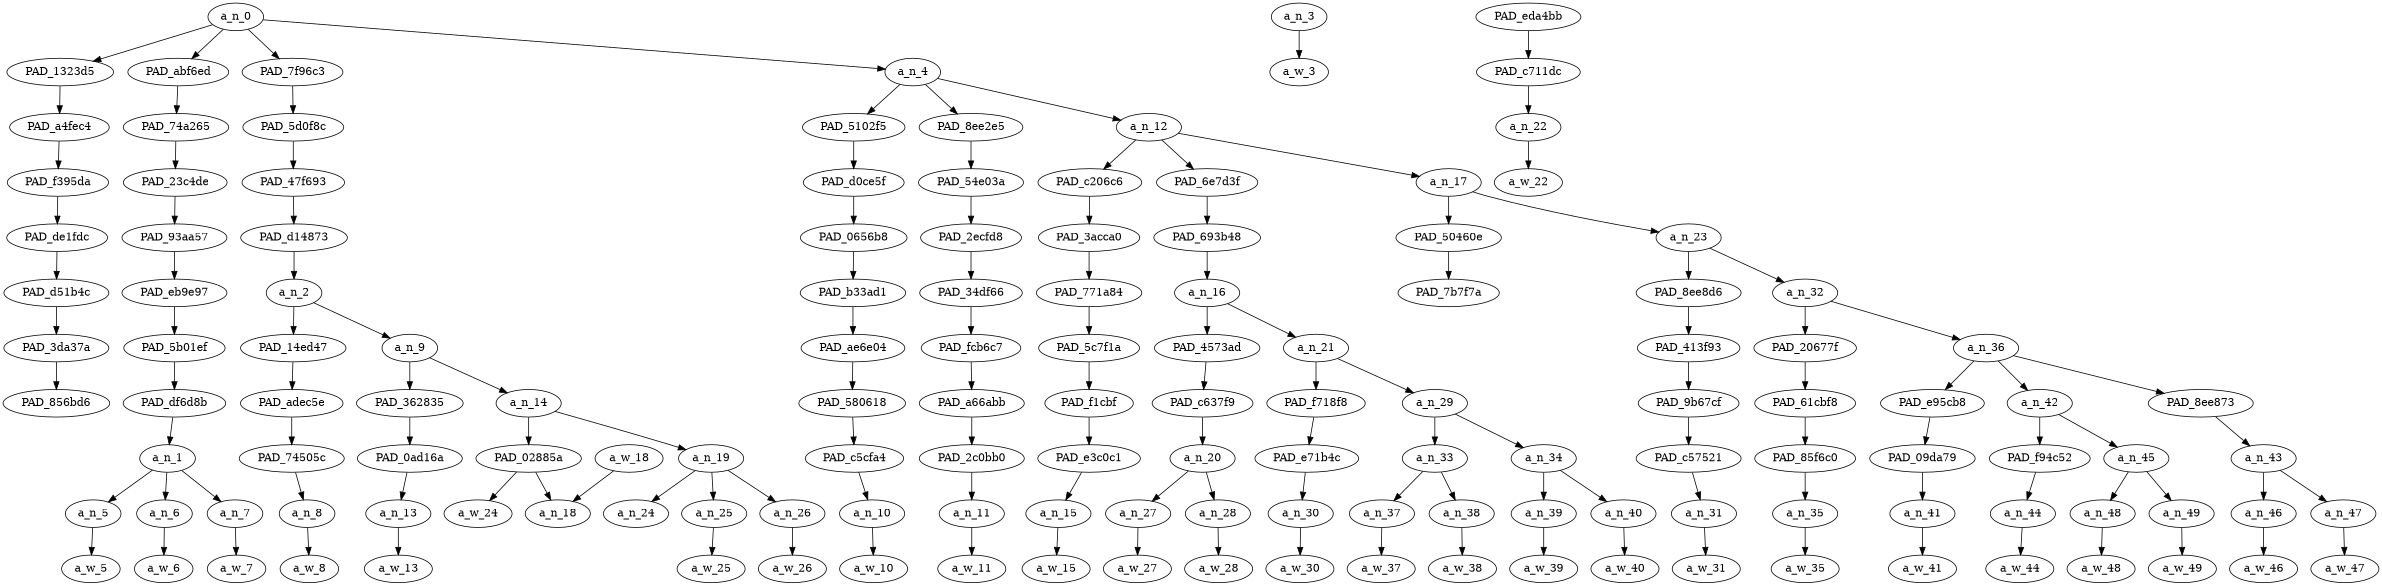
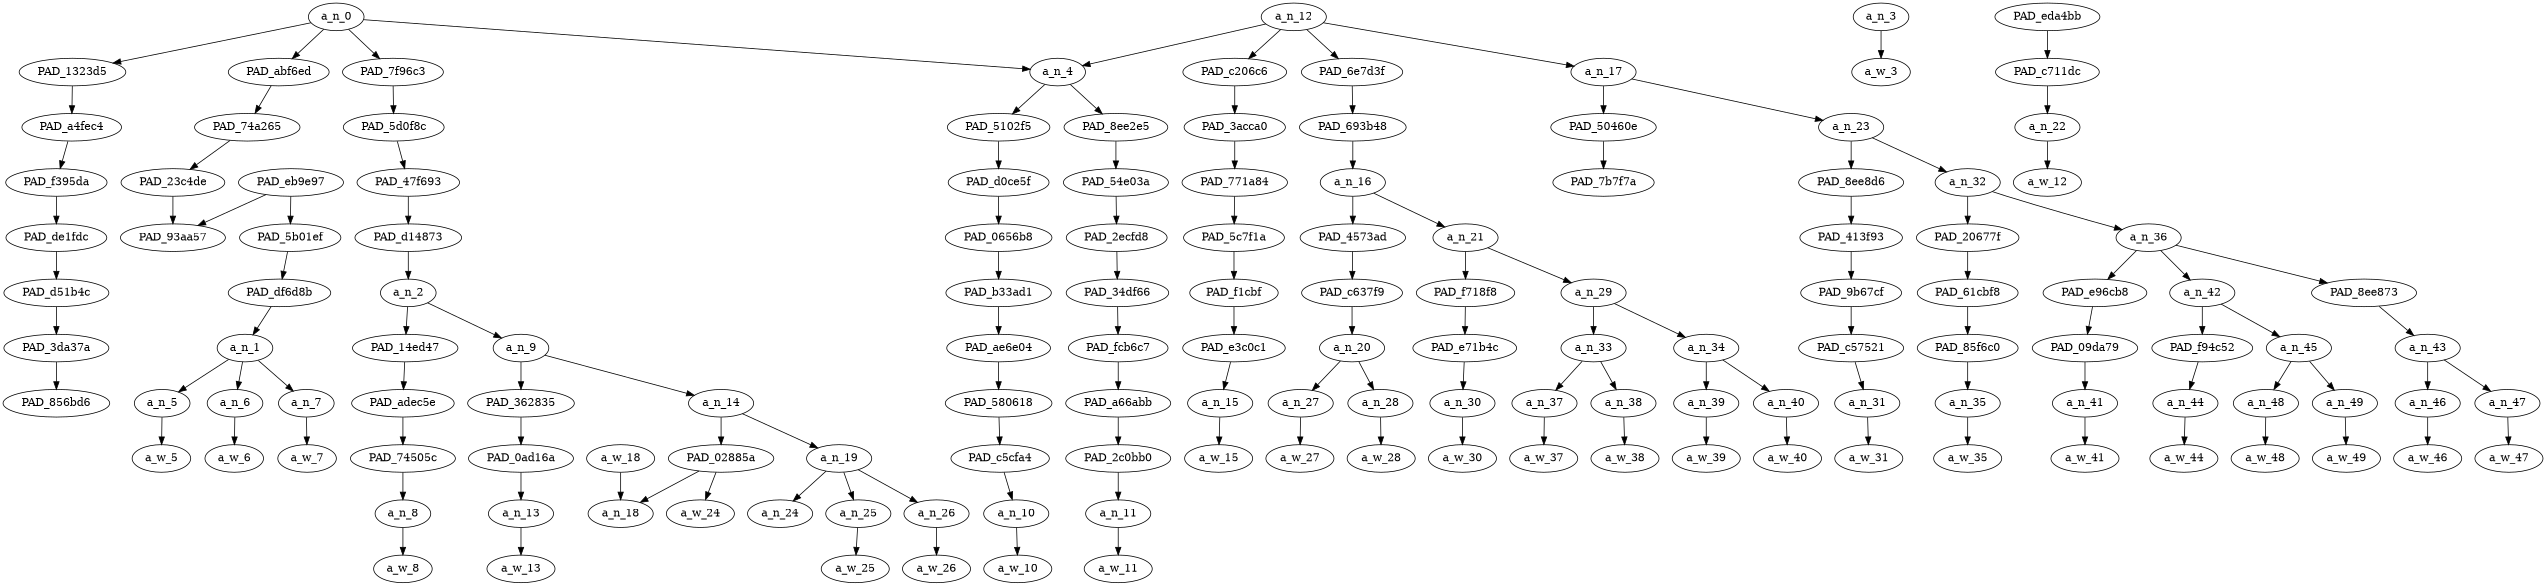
(1025, 98) -> (1178, 44)
(1528, 182) -> (2047, 182)
(174, 262) -> (235, 208)
(1932, 403) -> (2095, 293)
